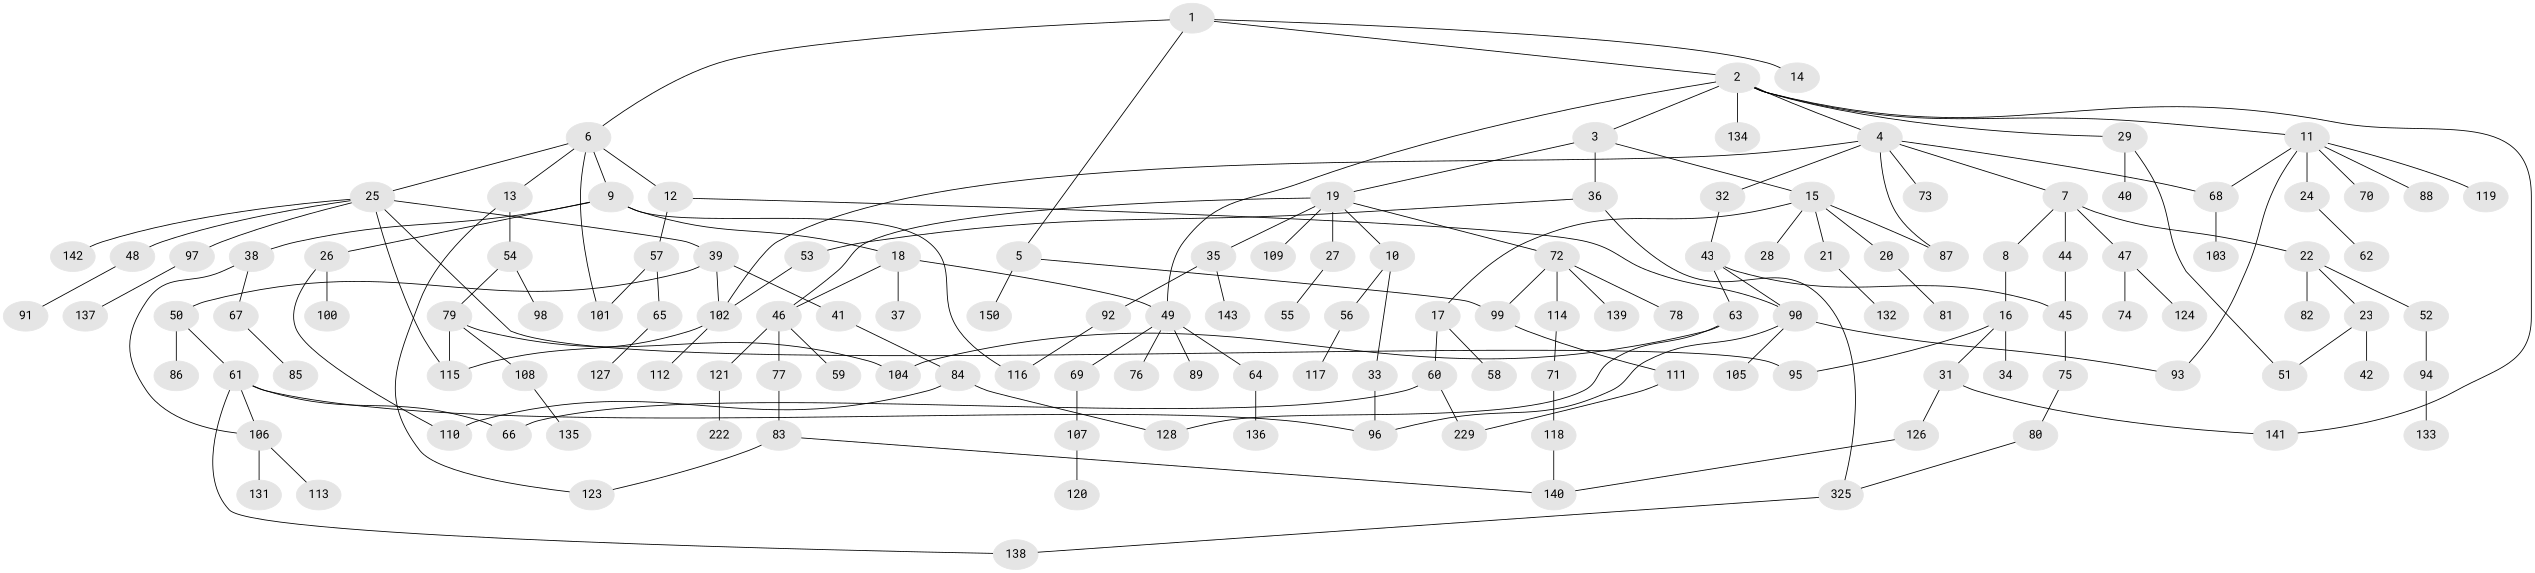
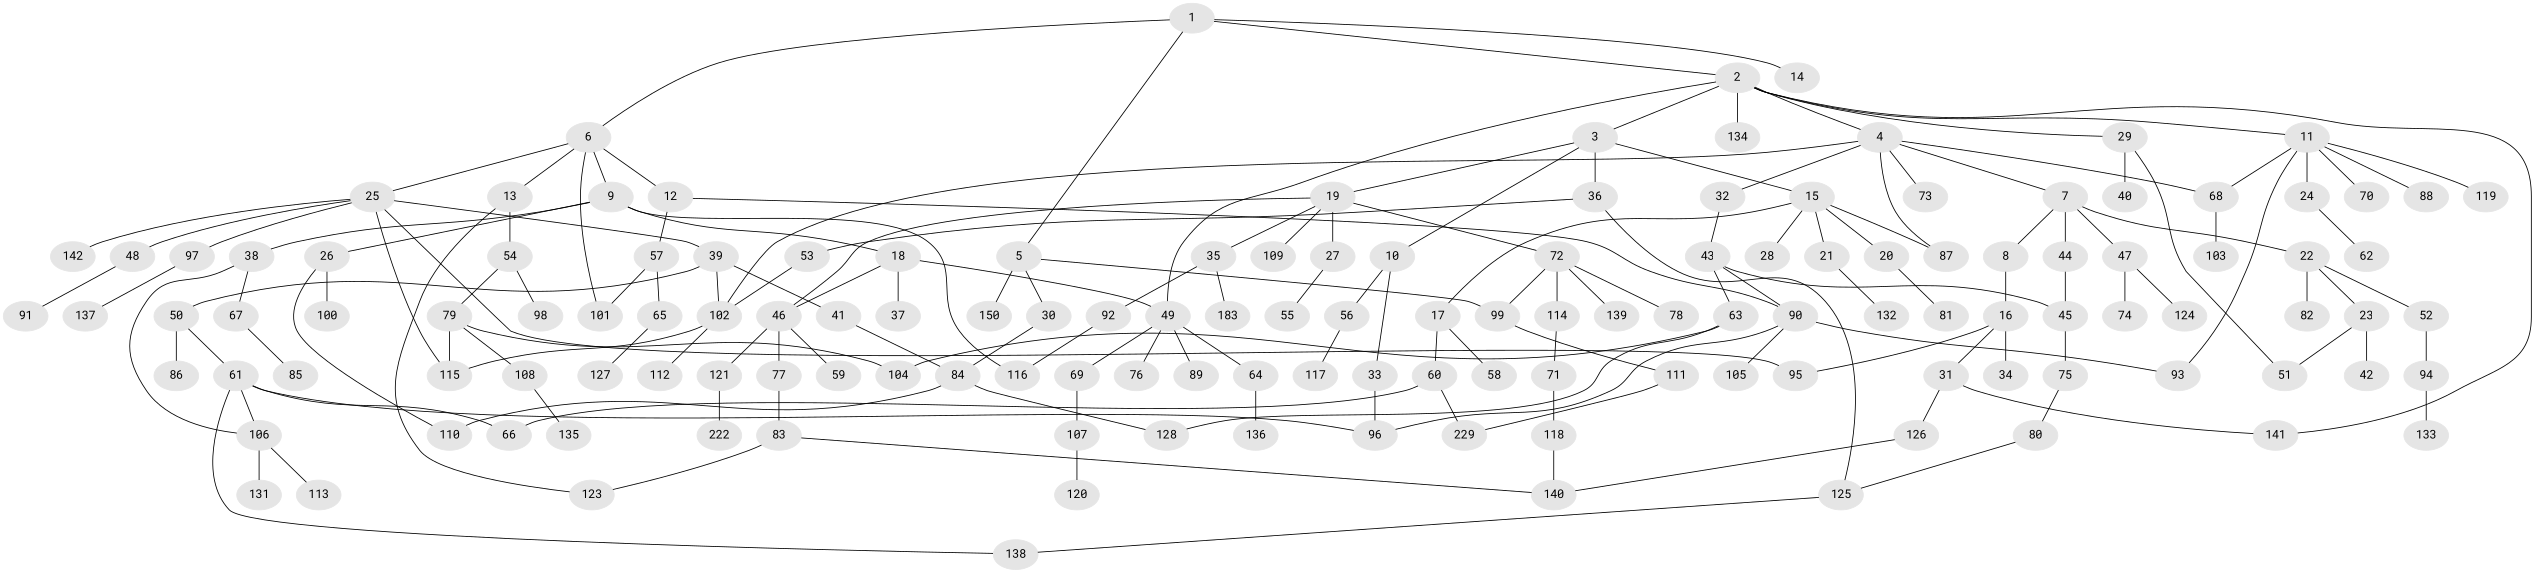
(1363, 228) -> (1494, 197)
none -> (1049, 316)
(1228, 316) -> (1228, 316)
(1841, 495) -> (1841, 495)
